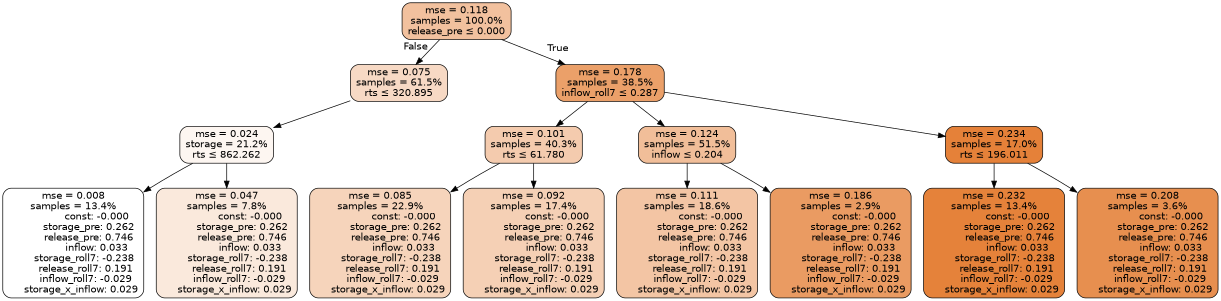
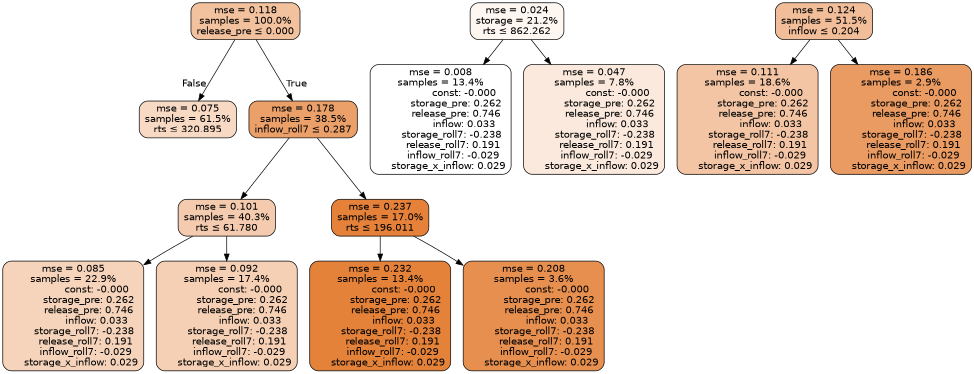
(646, 112) -> none
(315, 113) -> none
(994, 145) -> (380, 218)
